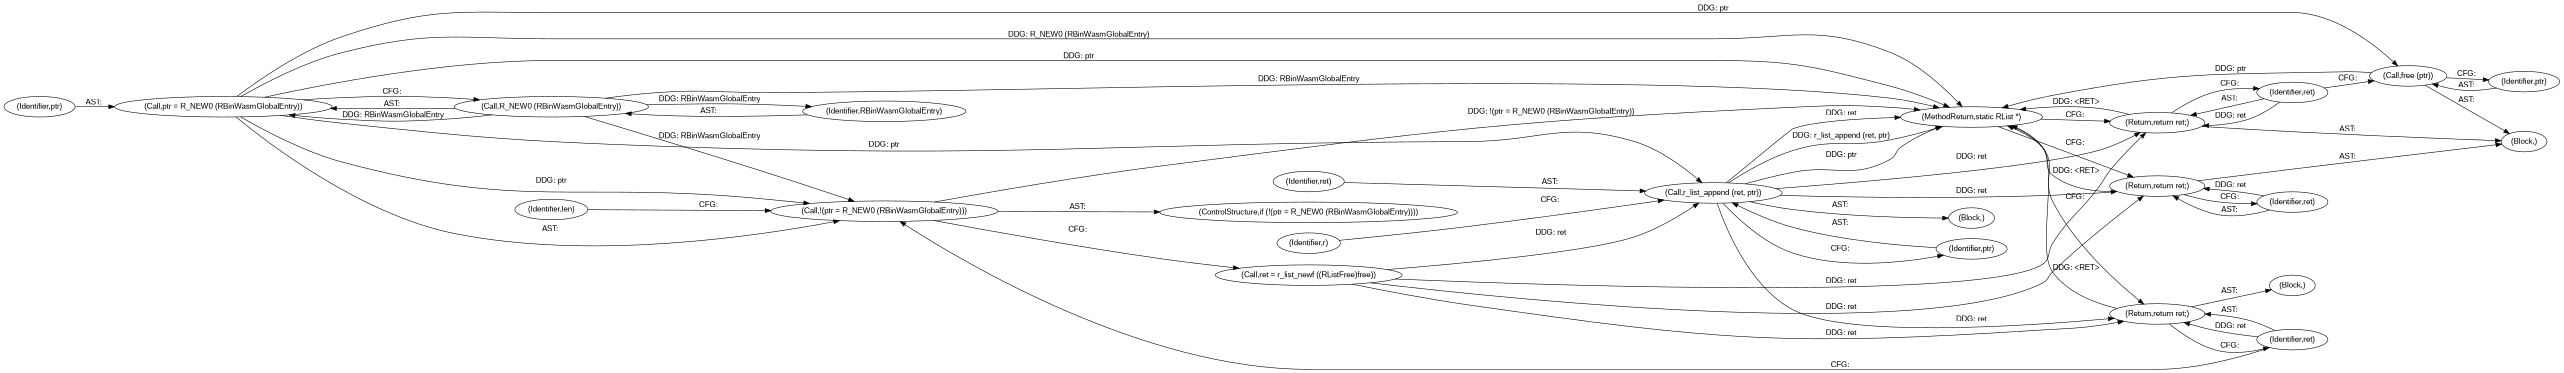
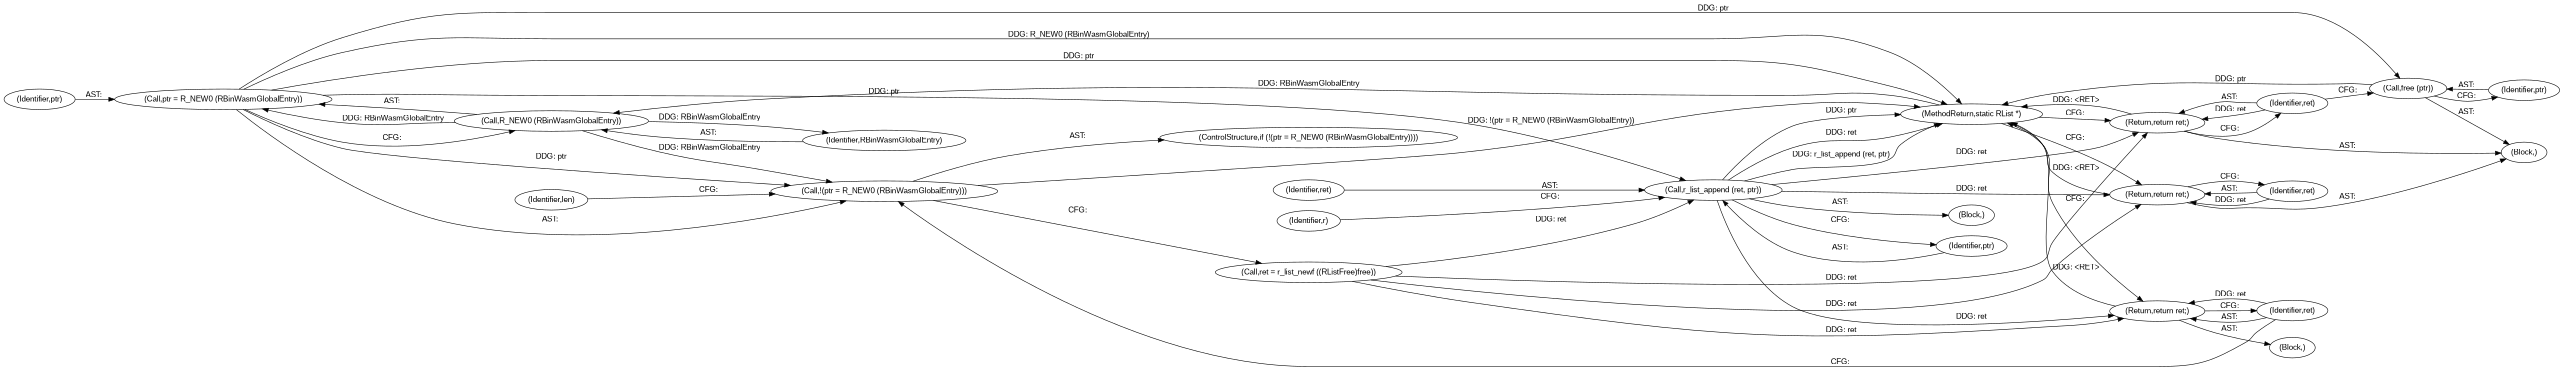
(1270, 85) -> (1280, 88)
